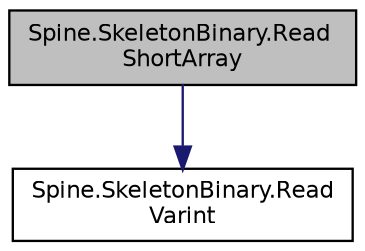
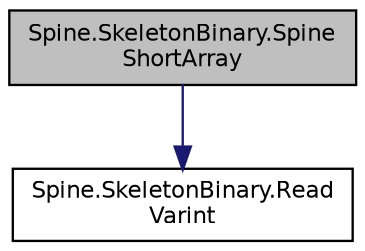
(183, 48) -> (183, 48)
